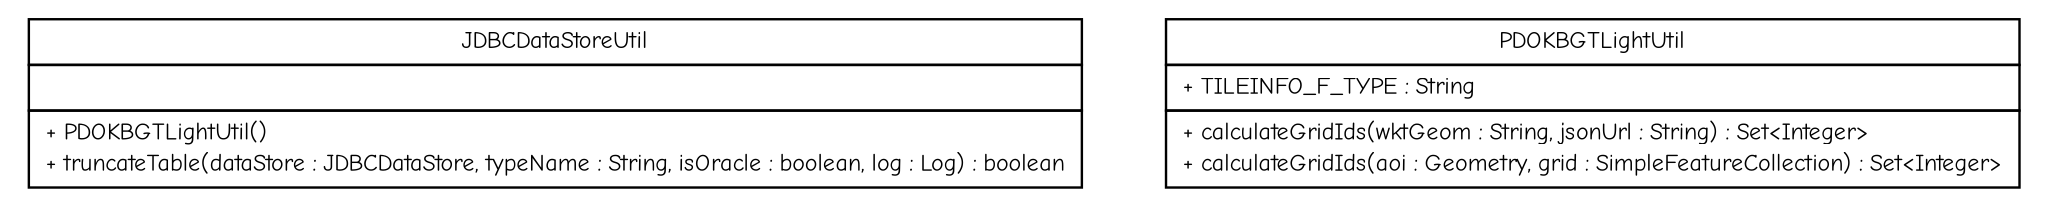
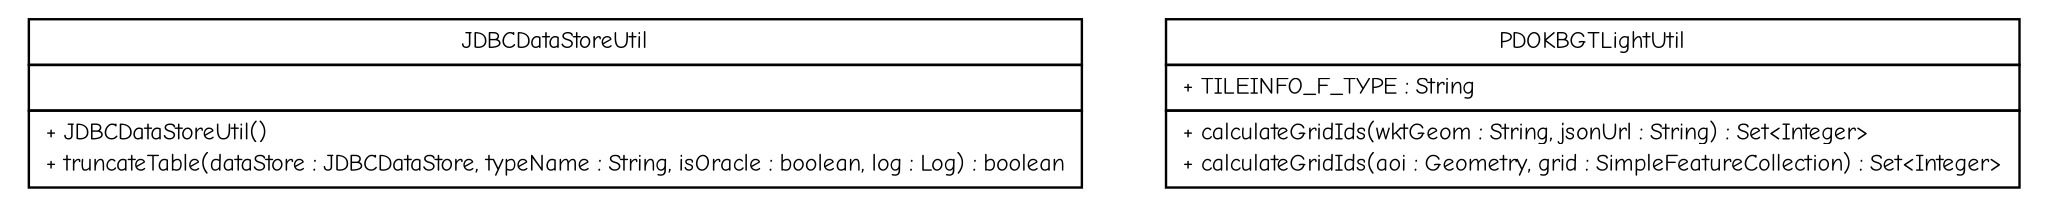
(157, 132) -> (157, 132)
